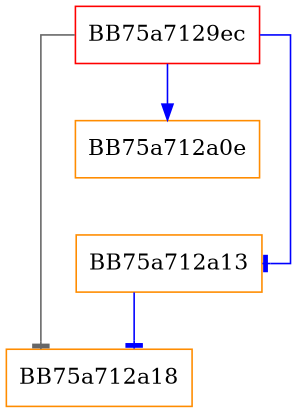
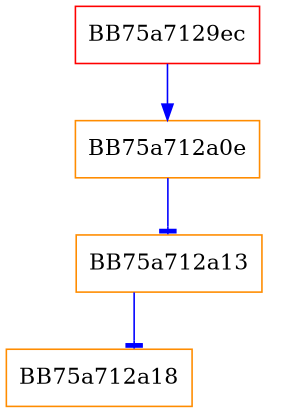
(291, 144) -> (168, 202)
(41, 171) -> none
